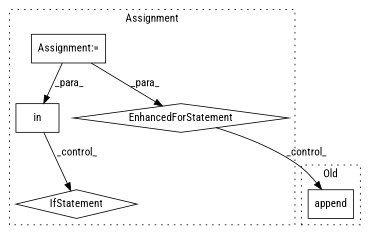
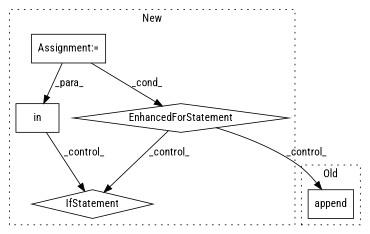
(152, 19) -> (152, 19)
(145, 83) -> (147, 83)
none -> (139, 159)
